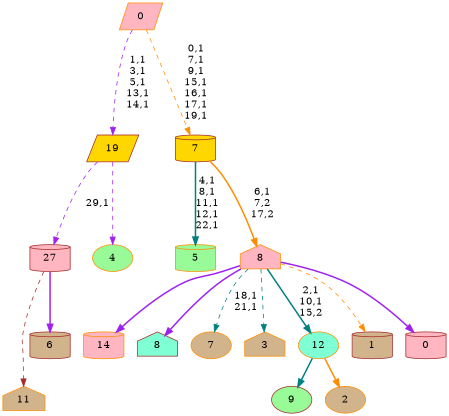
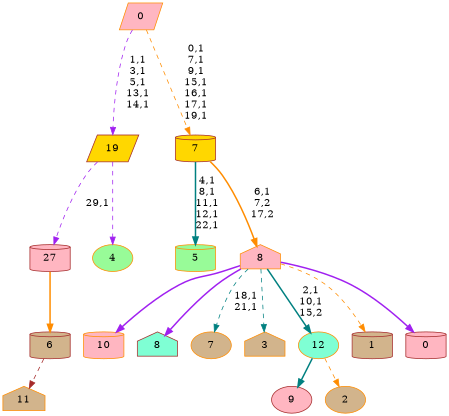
(50, 298) -> (50, 298)
(25, 324) -> (38, 370)
(104, 345) -> (104, 345)
(330, 369) -> (330, 369)
(292, 400) -> (292, 400)
